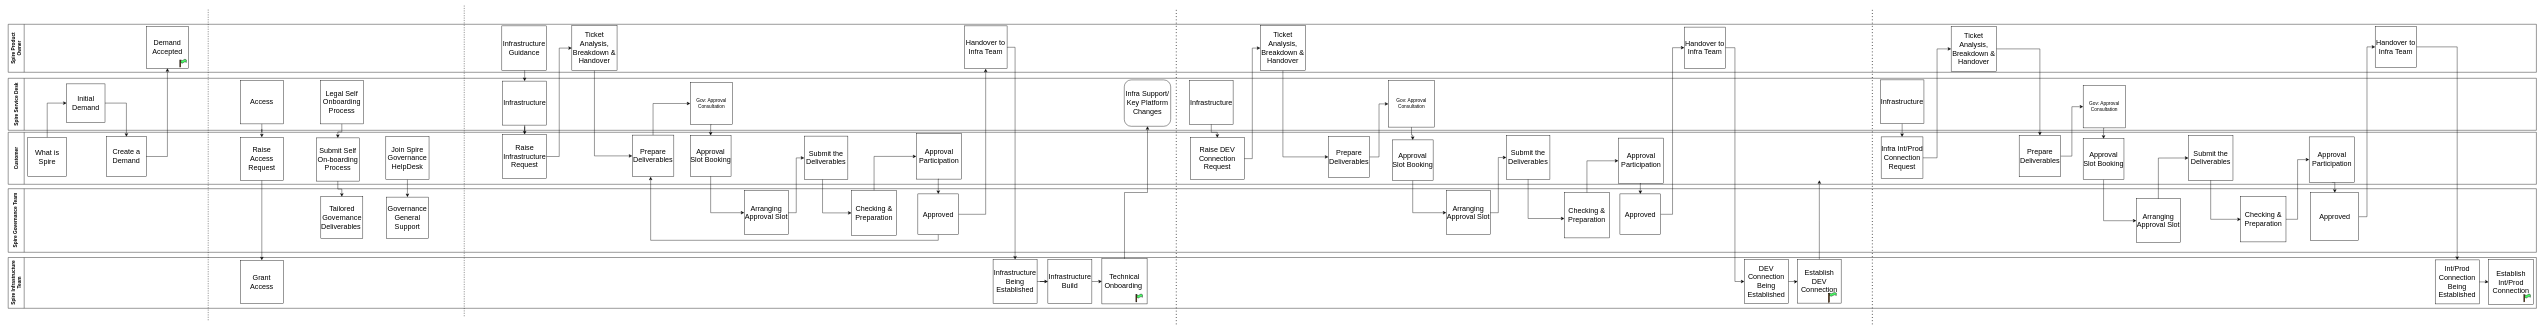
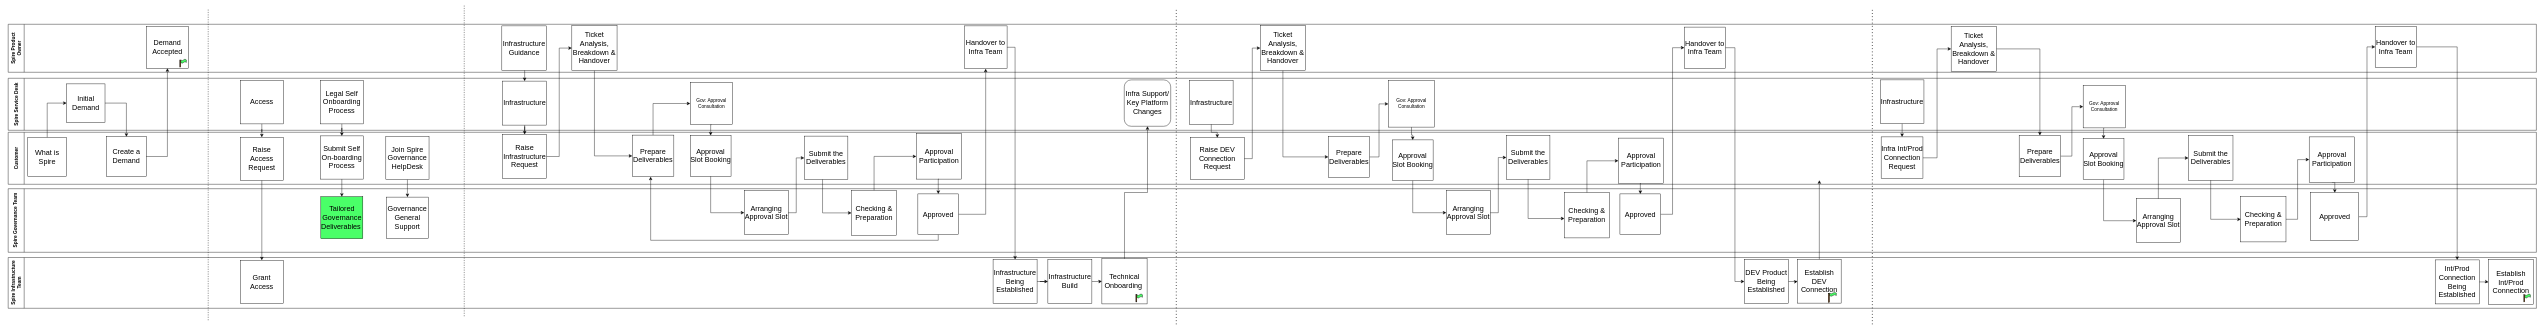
(338, 159) -> (342, 157)
(342, 218) -> (342, 218)
(1766, 281) -> (1766, 281)
